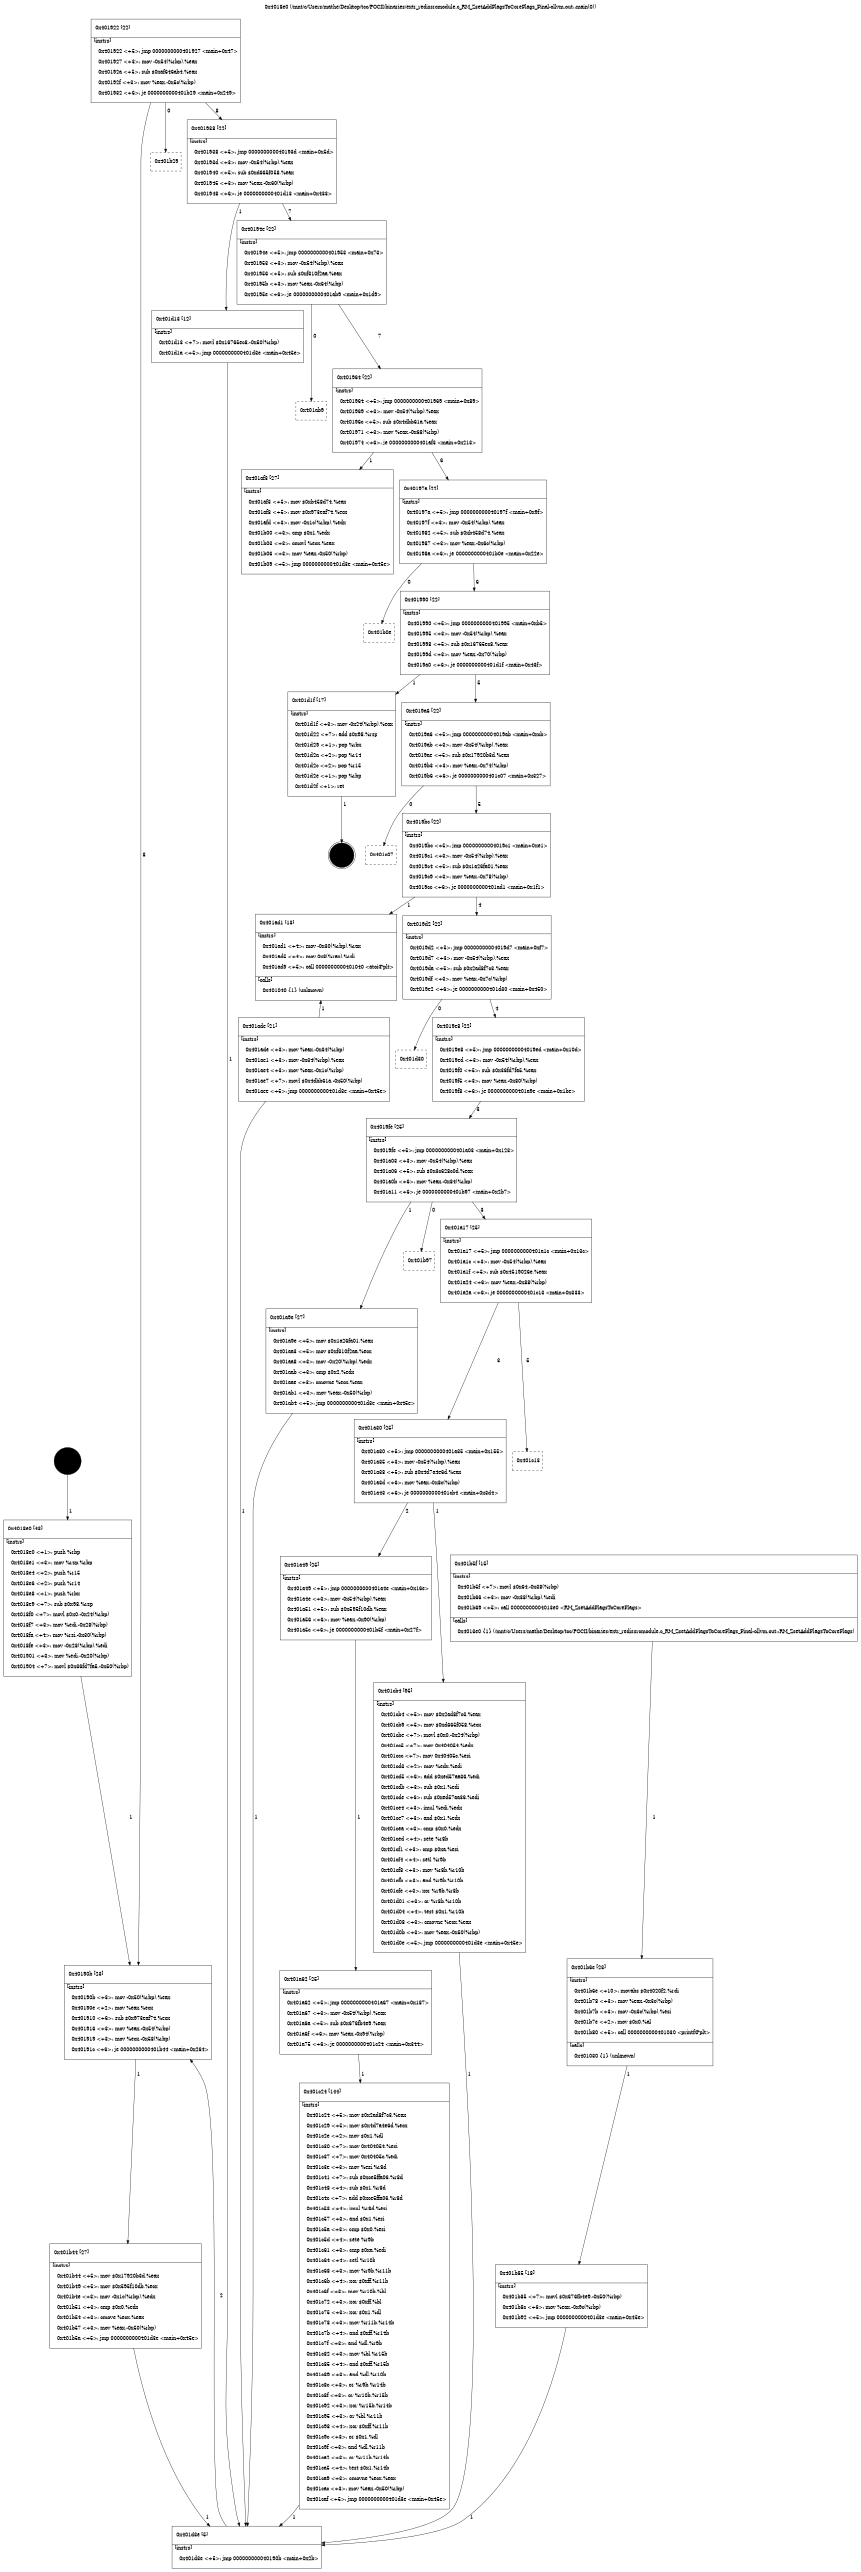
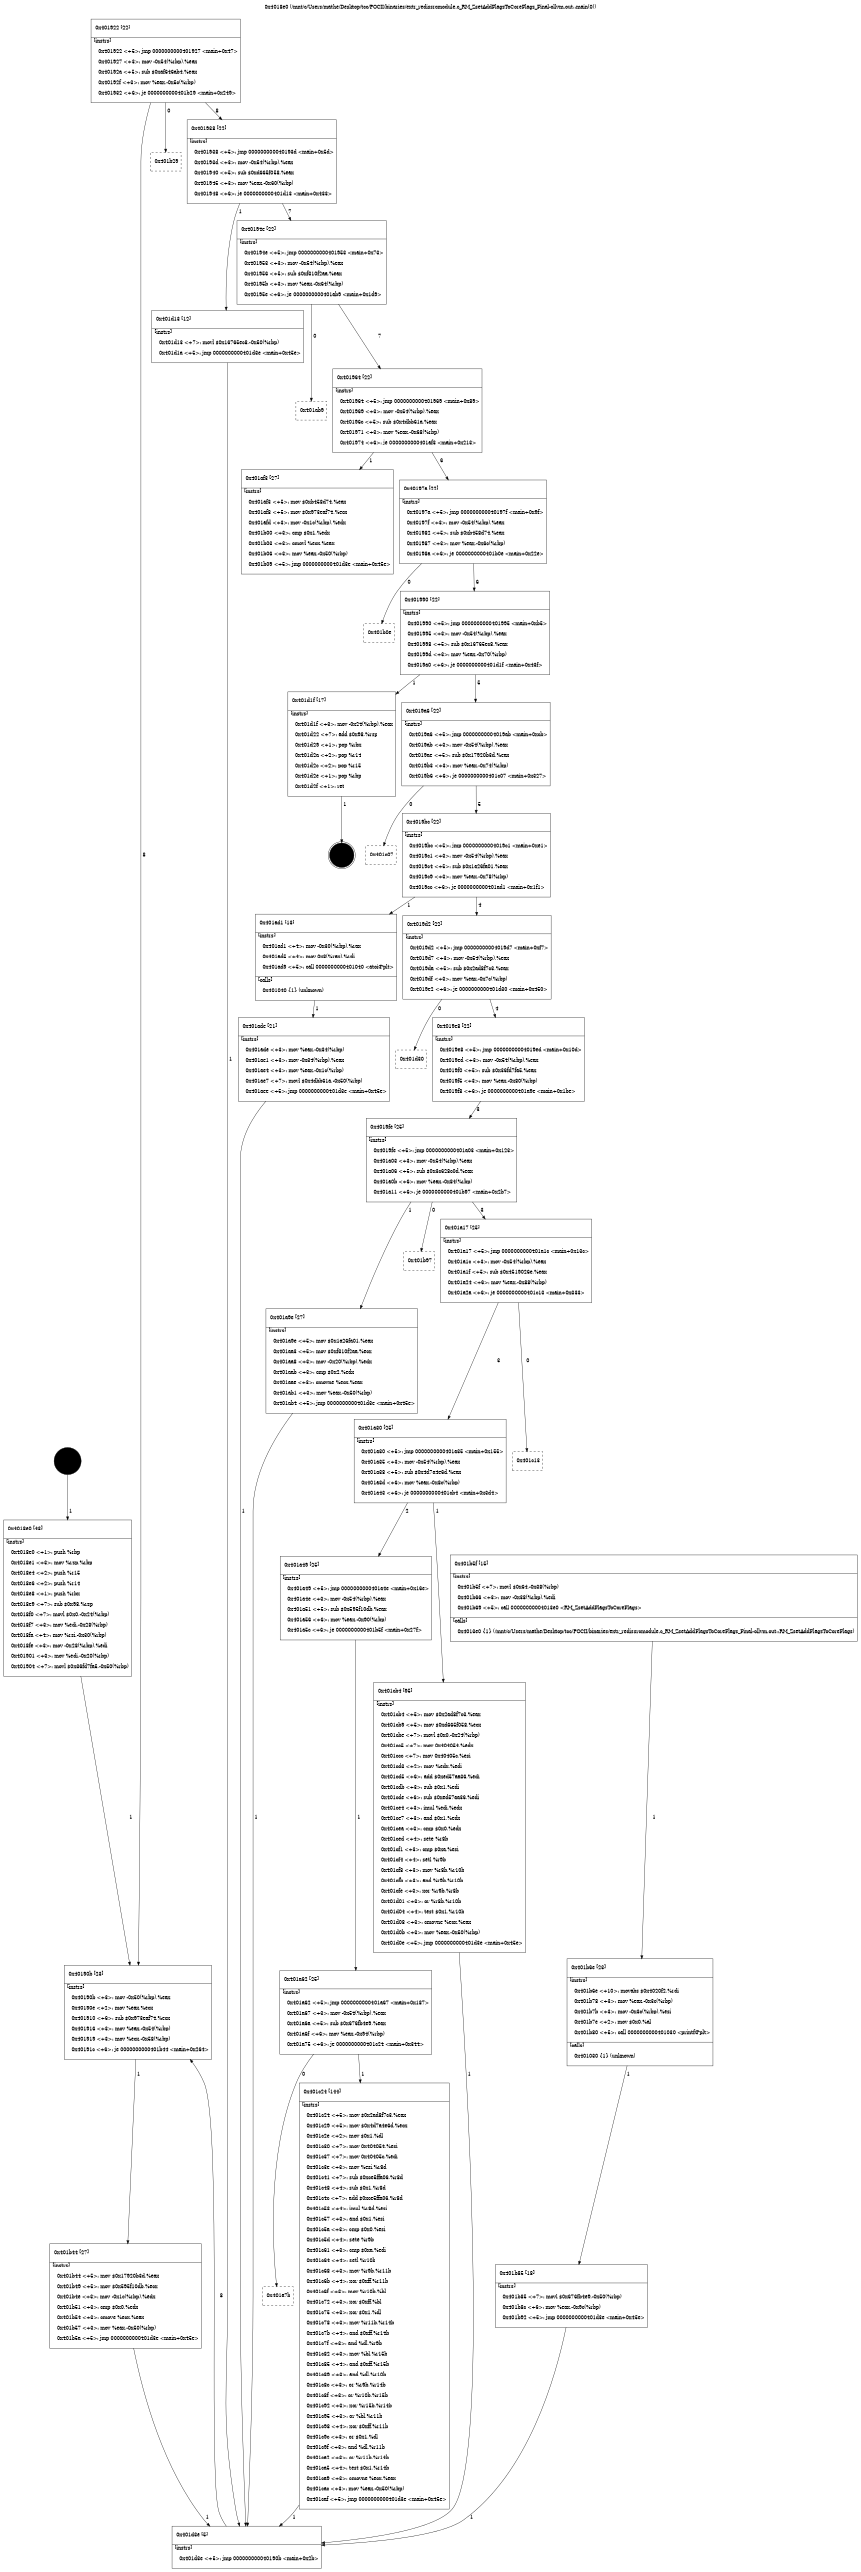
(320, 1011) -> (314, 1007)
(527, 1361) -> (527, 1361)
(221, 2296) -> (221, 2296)
none -> (278, 2296)
